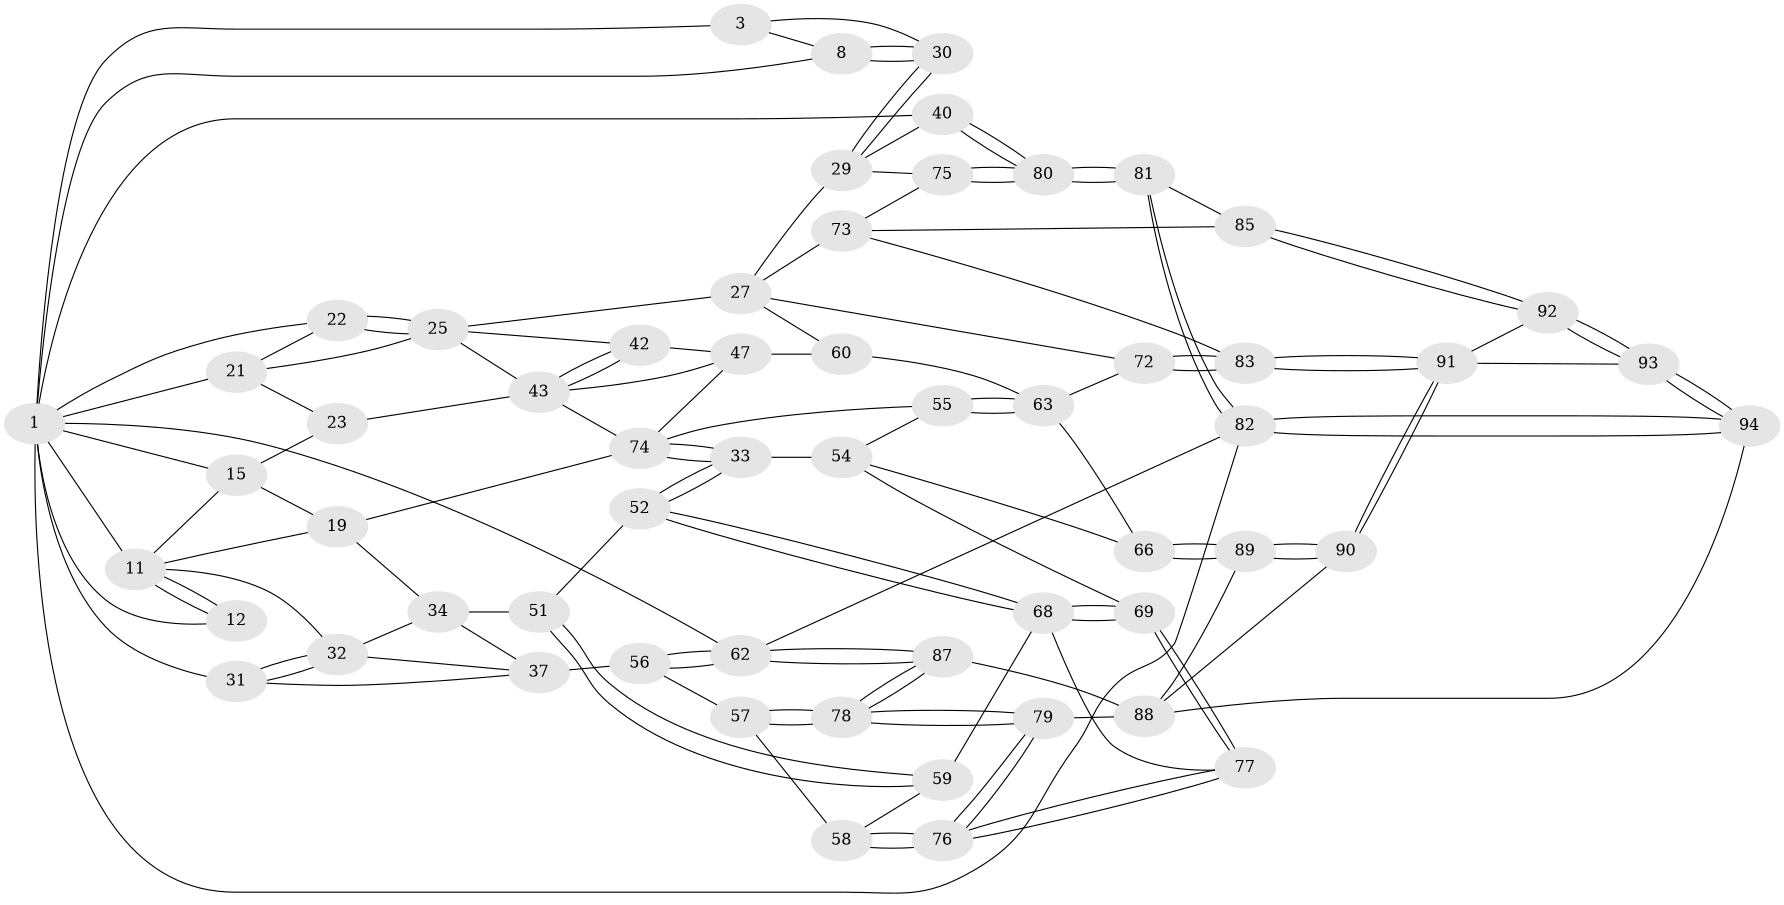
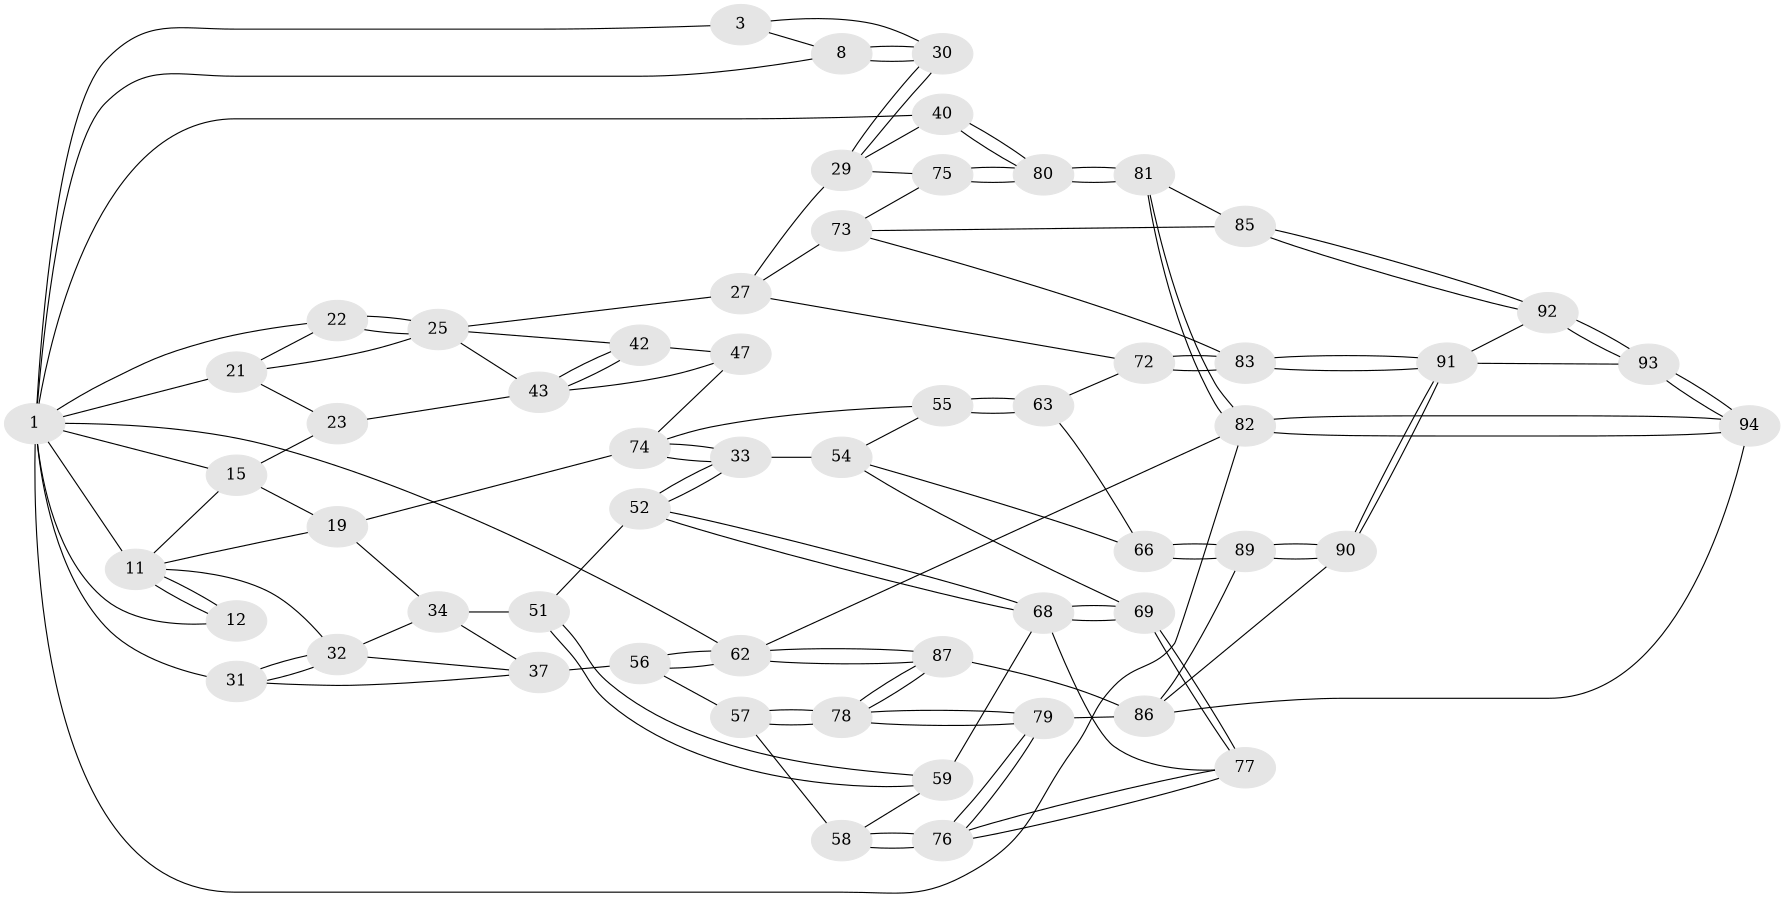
(842, 354) -> none
(589, 420) -> none
(1144, 716) -> (1144, 716)
